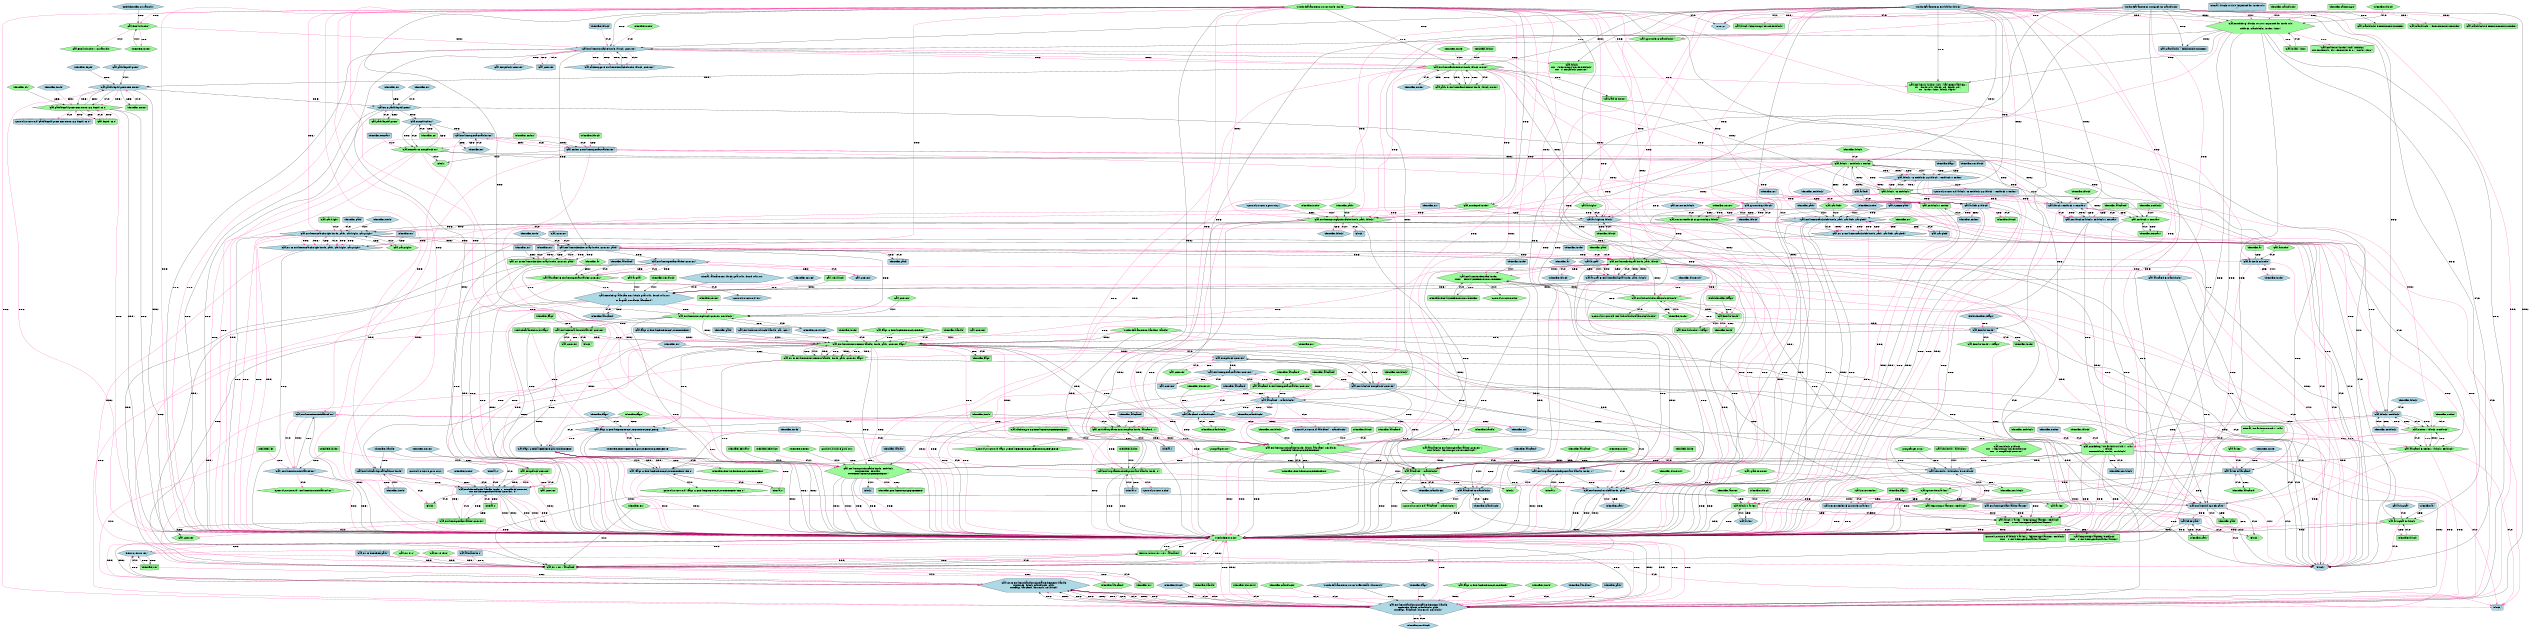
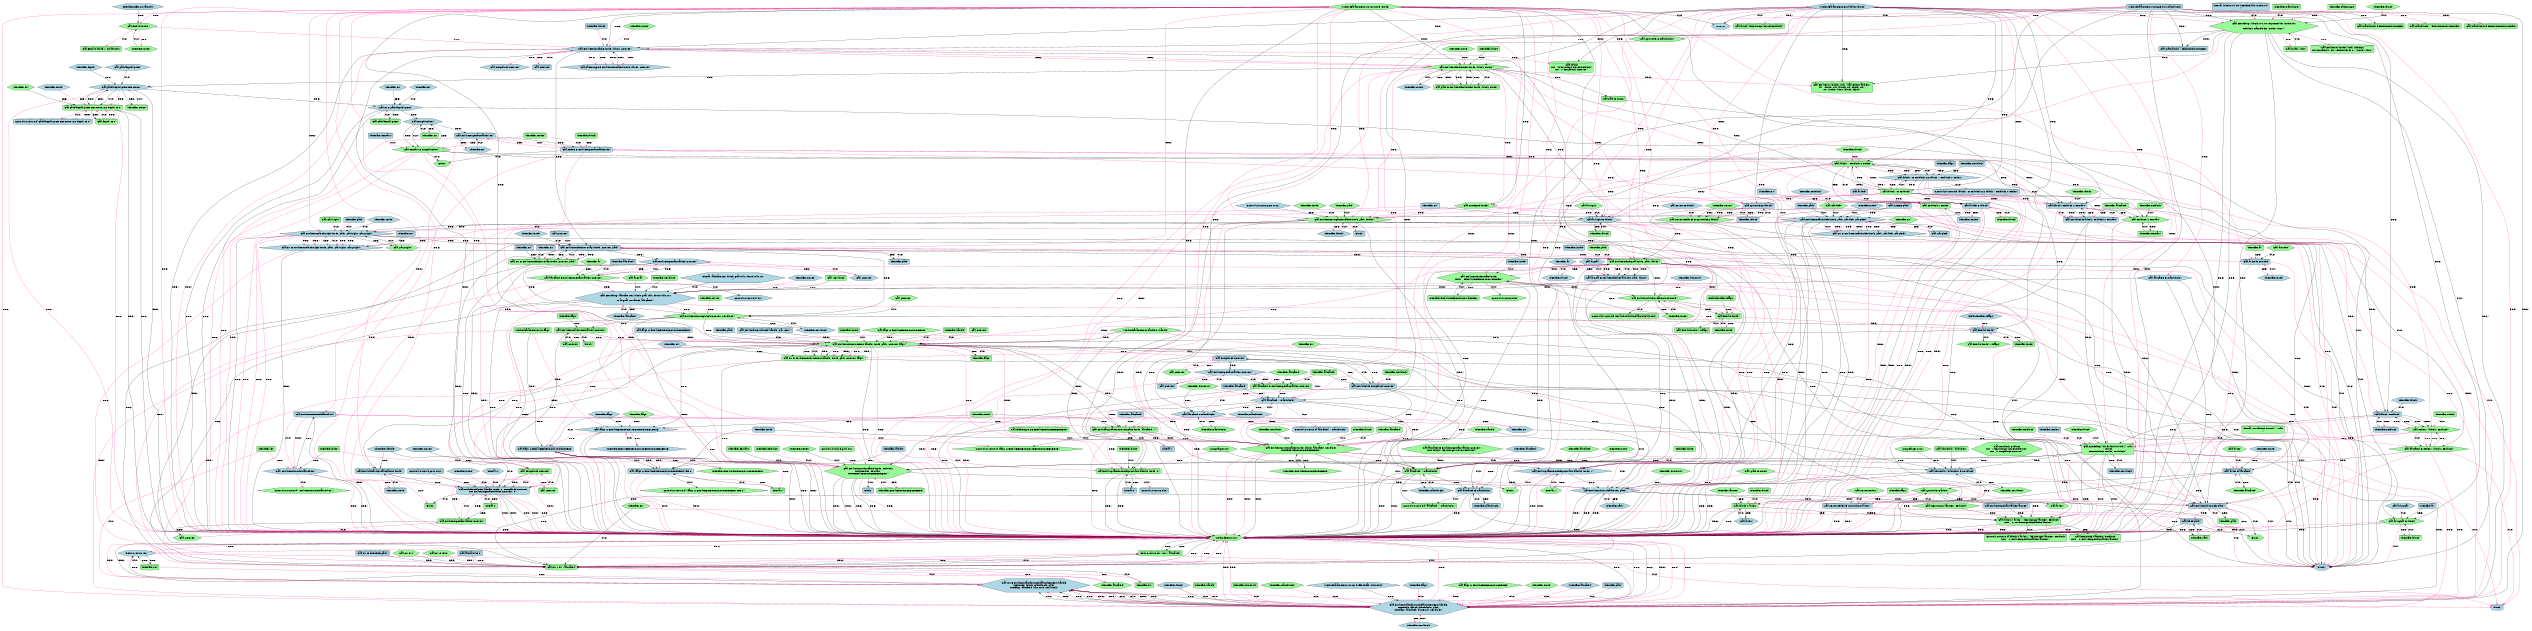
(91, 49) -> (101, 49)
(78, 108) -> (93, 108)
(1951, 459) -> (1951, 459)
